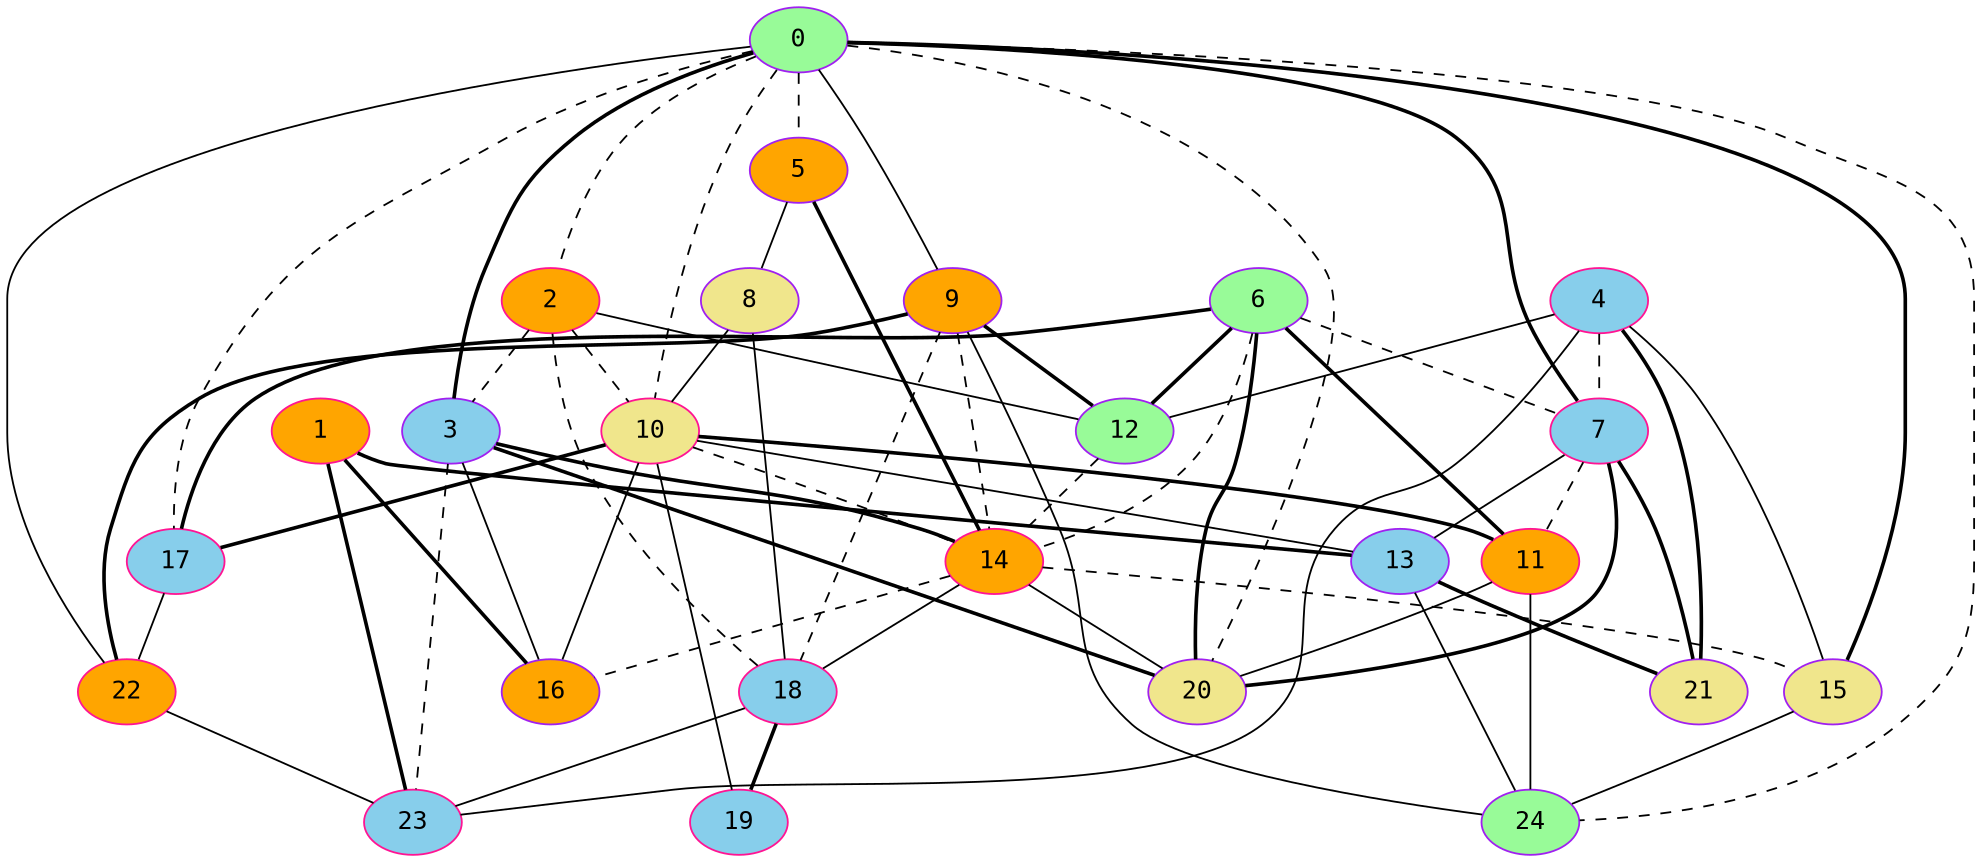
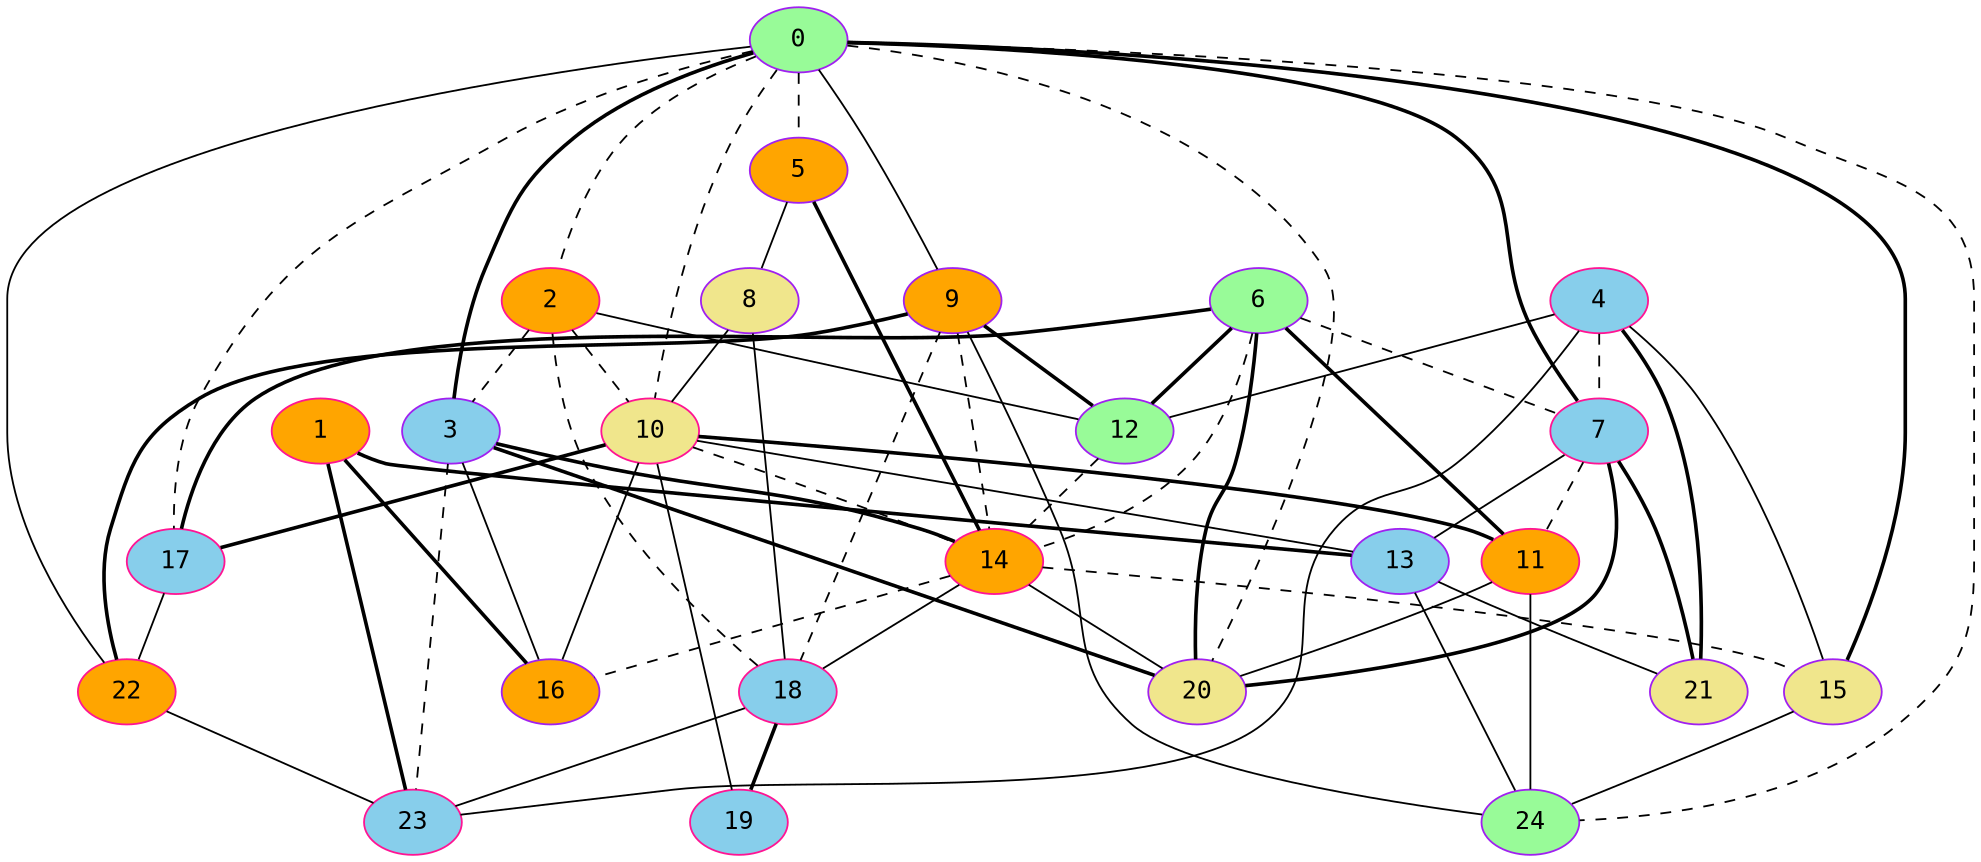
(1564, 636) -> (1564, 636)
